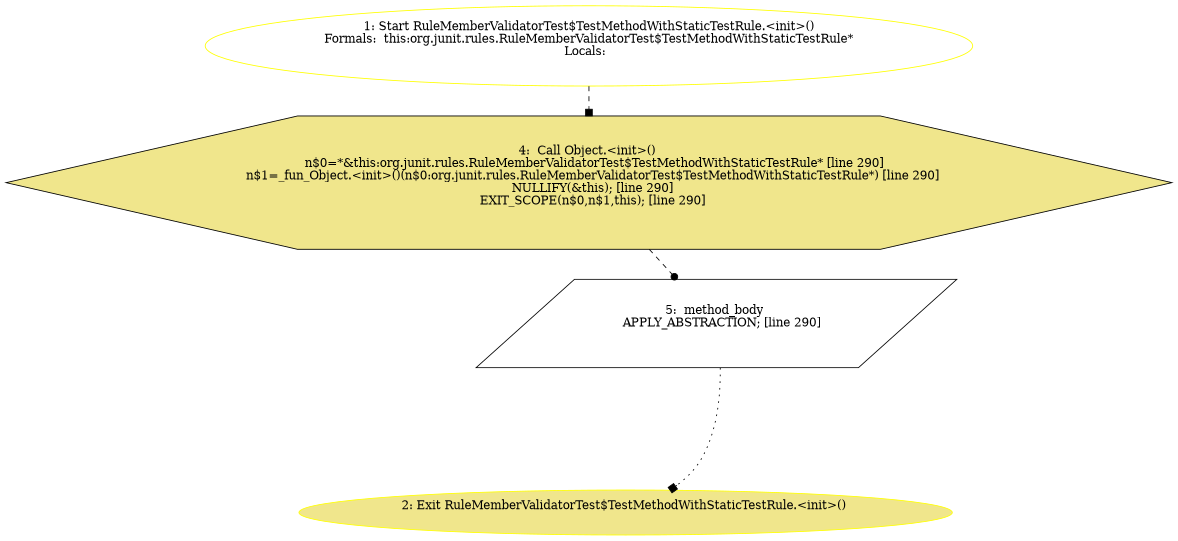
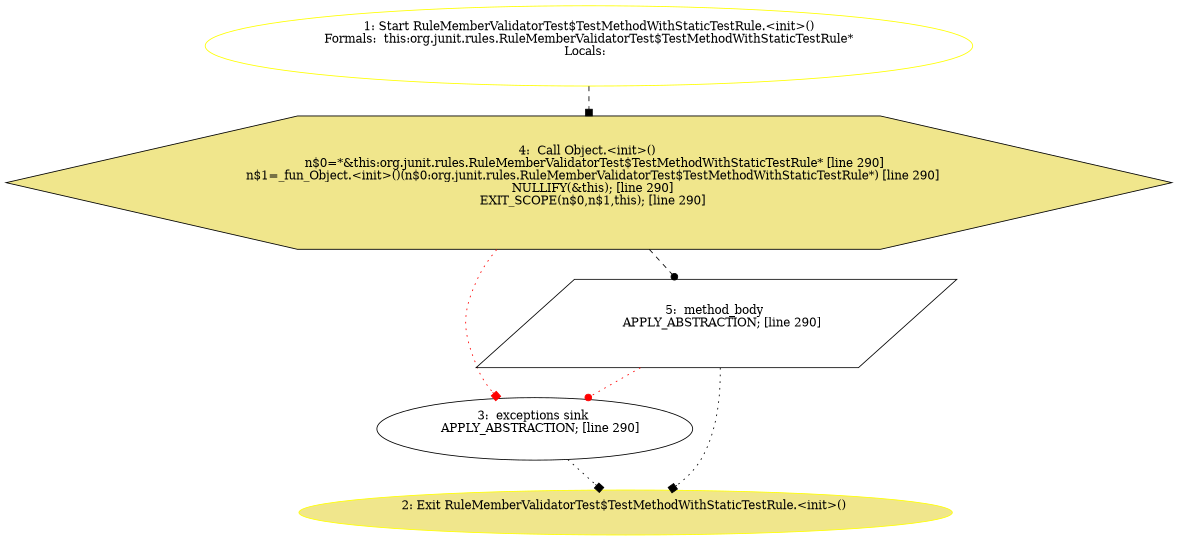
none -> (535, 429)
